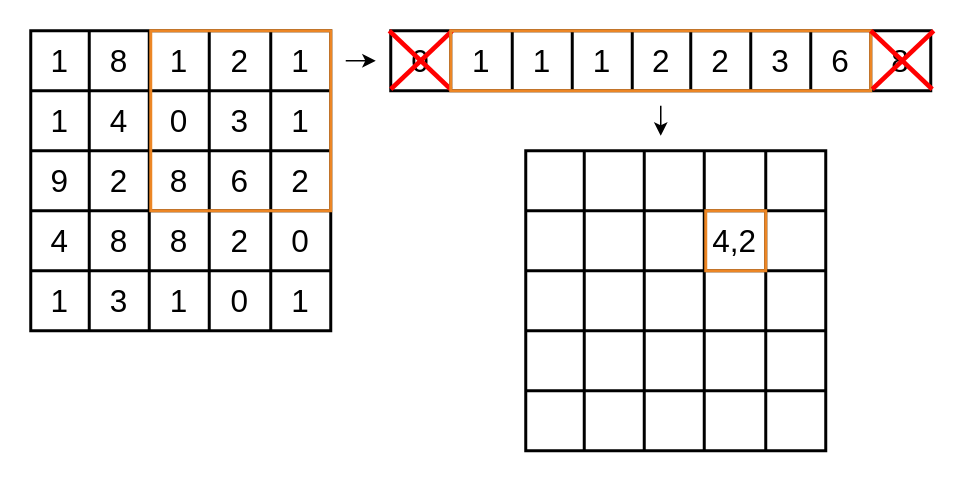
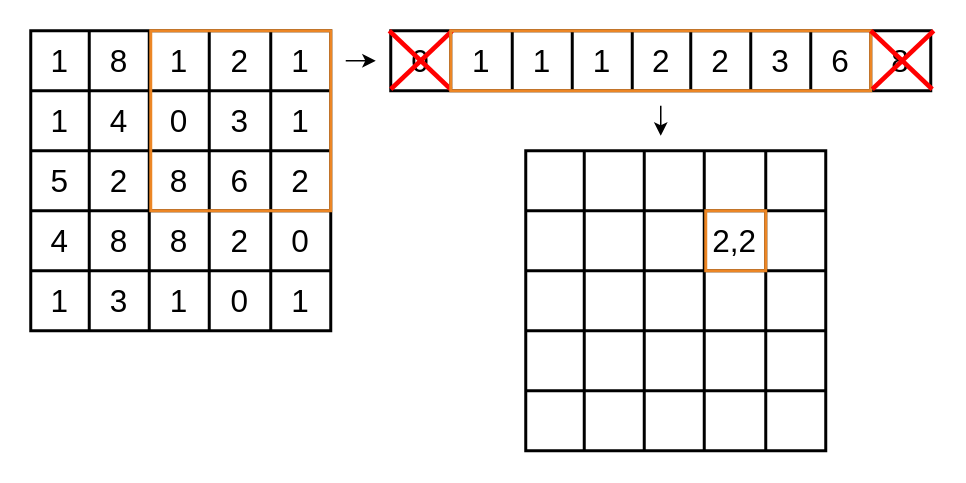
(60, 181) -> (60, 181)
(735, 241) -> (735, 241)
